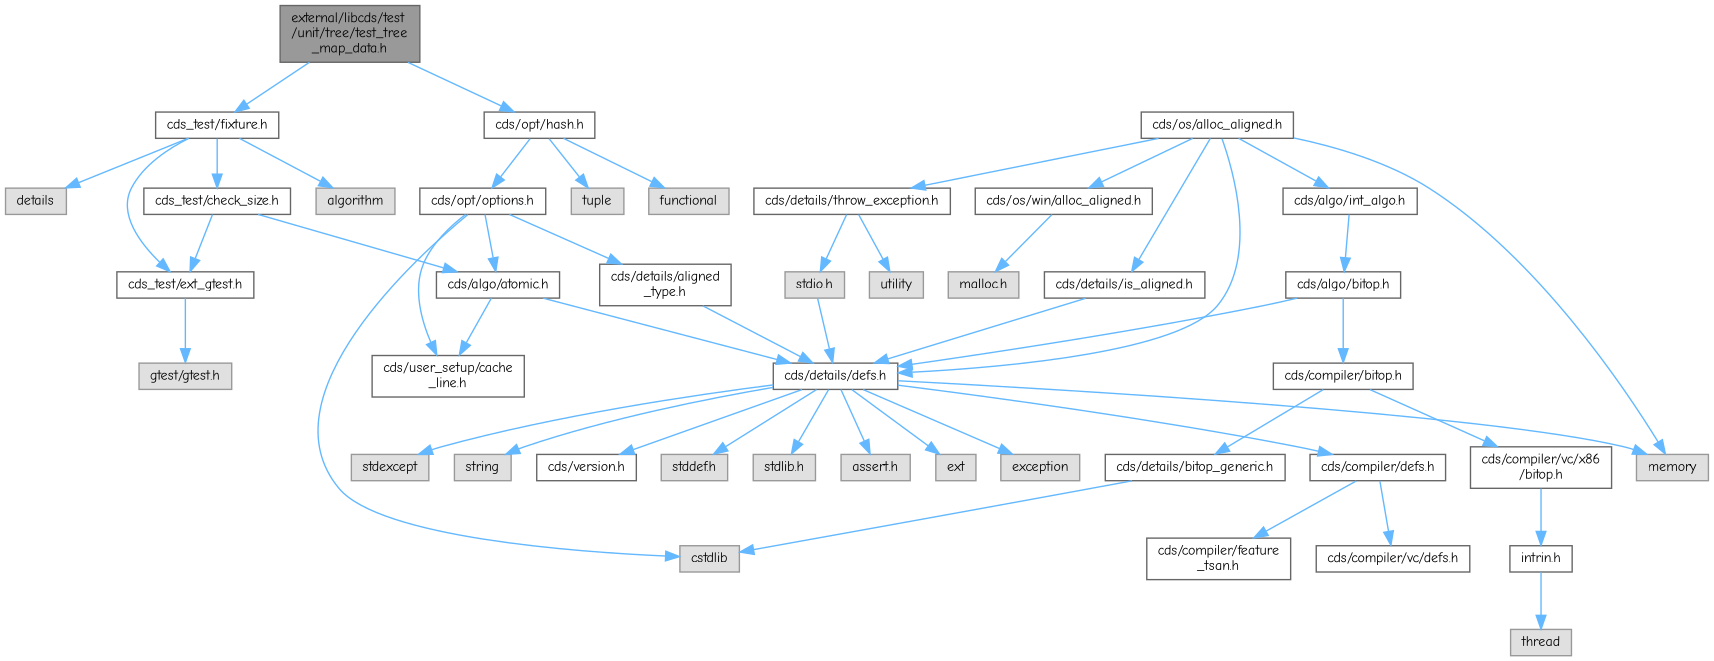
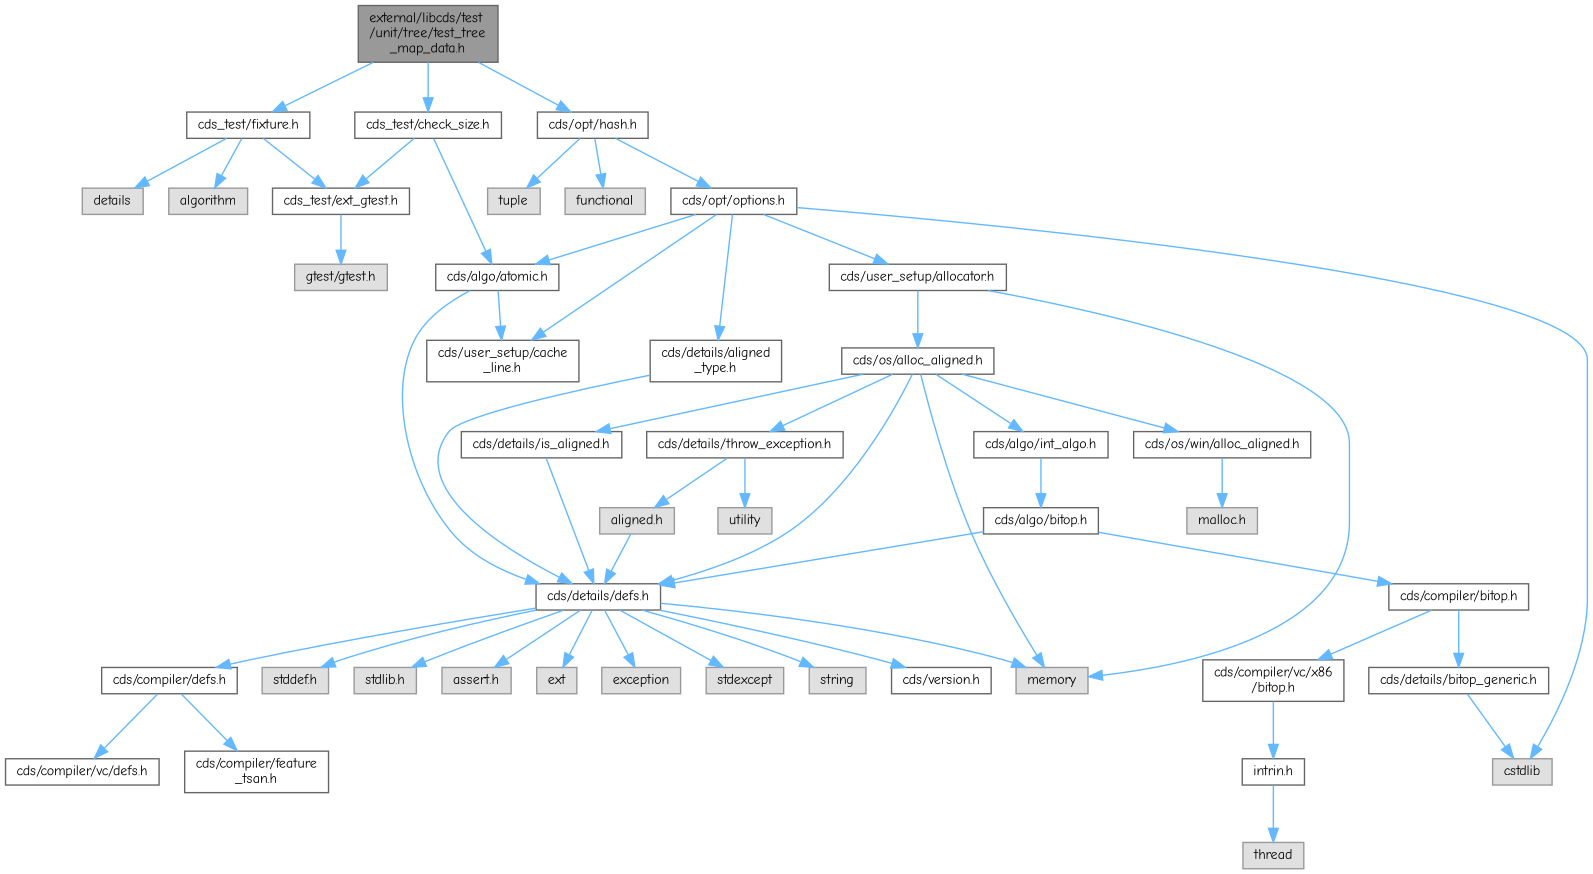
(217, 156) -> (428, 80)
none -> (918, 277)
(815, 285) -> (637, 521)
